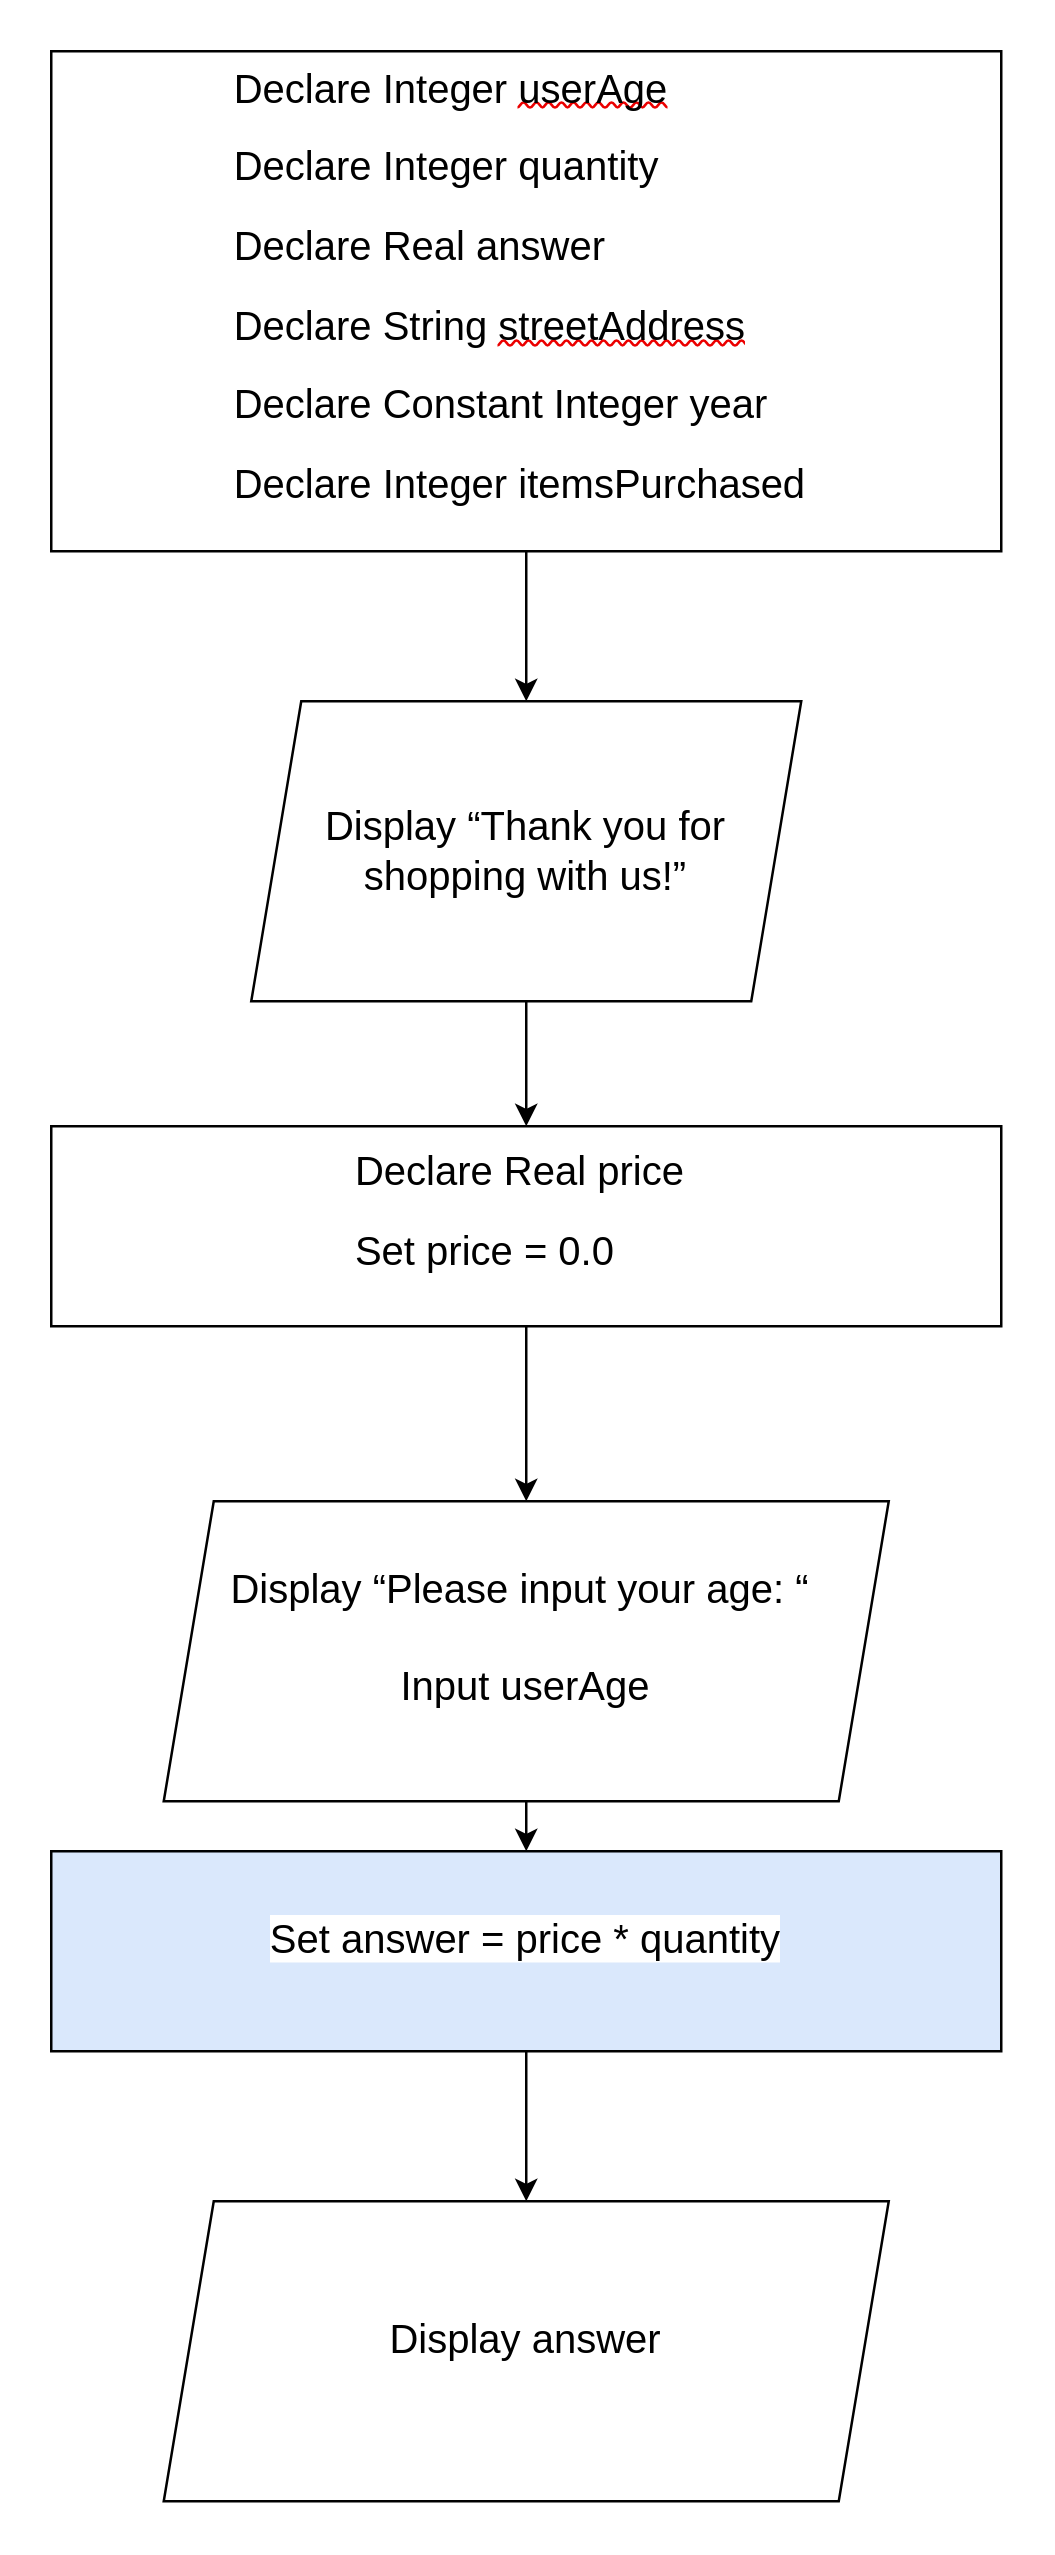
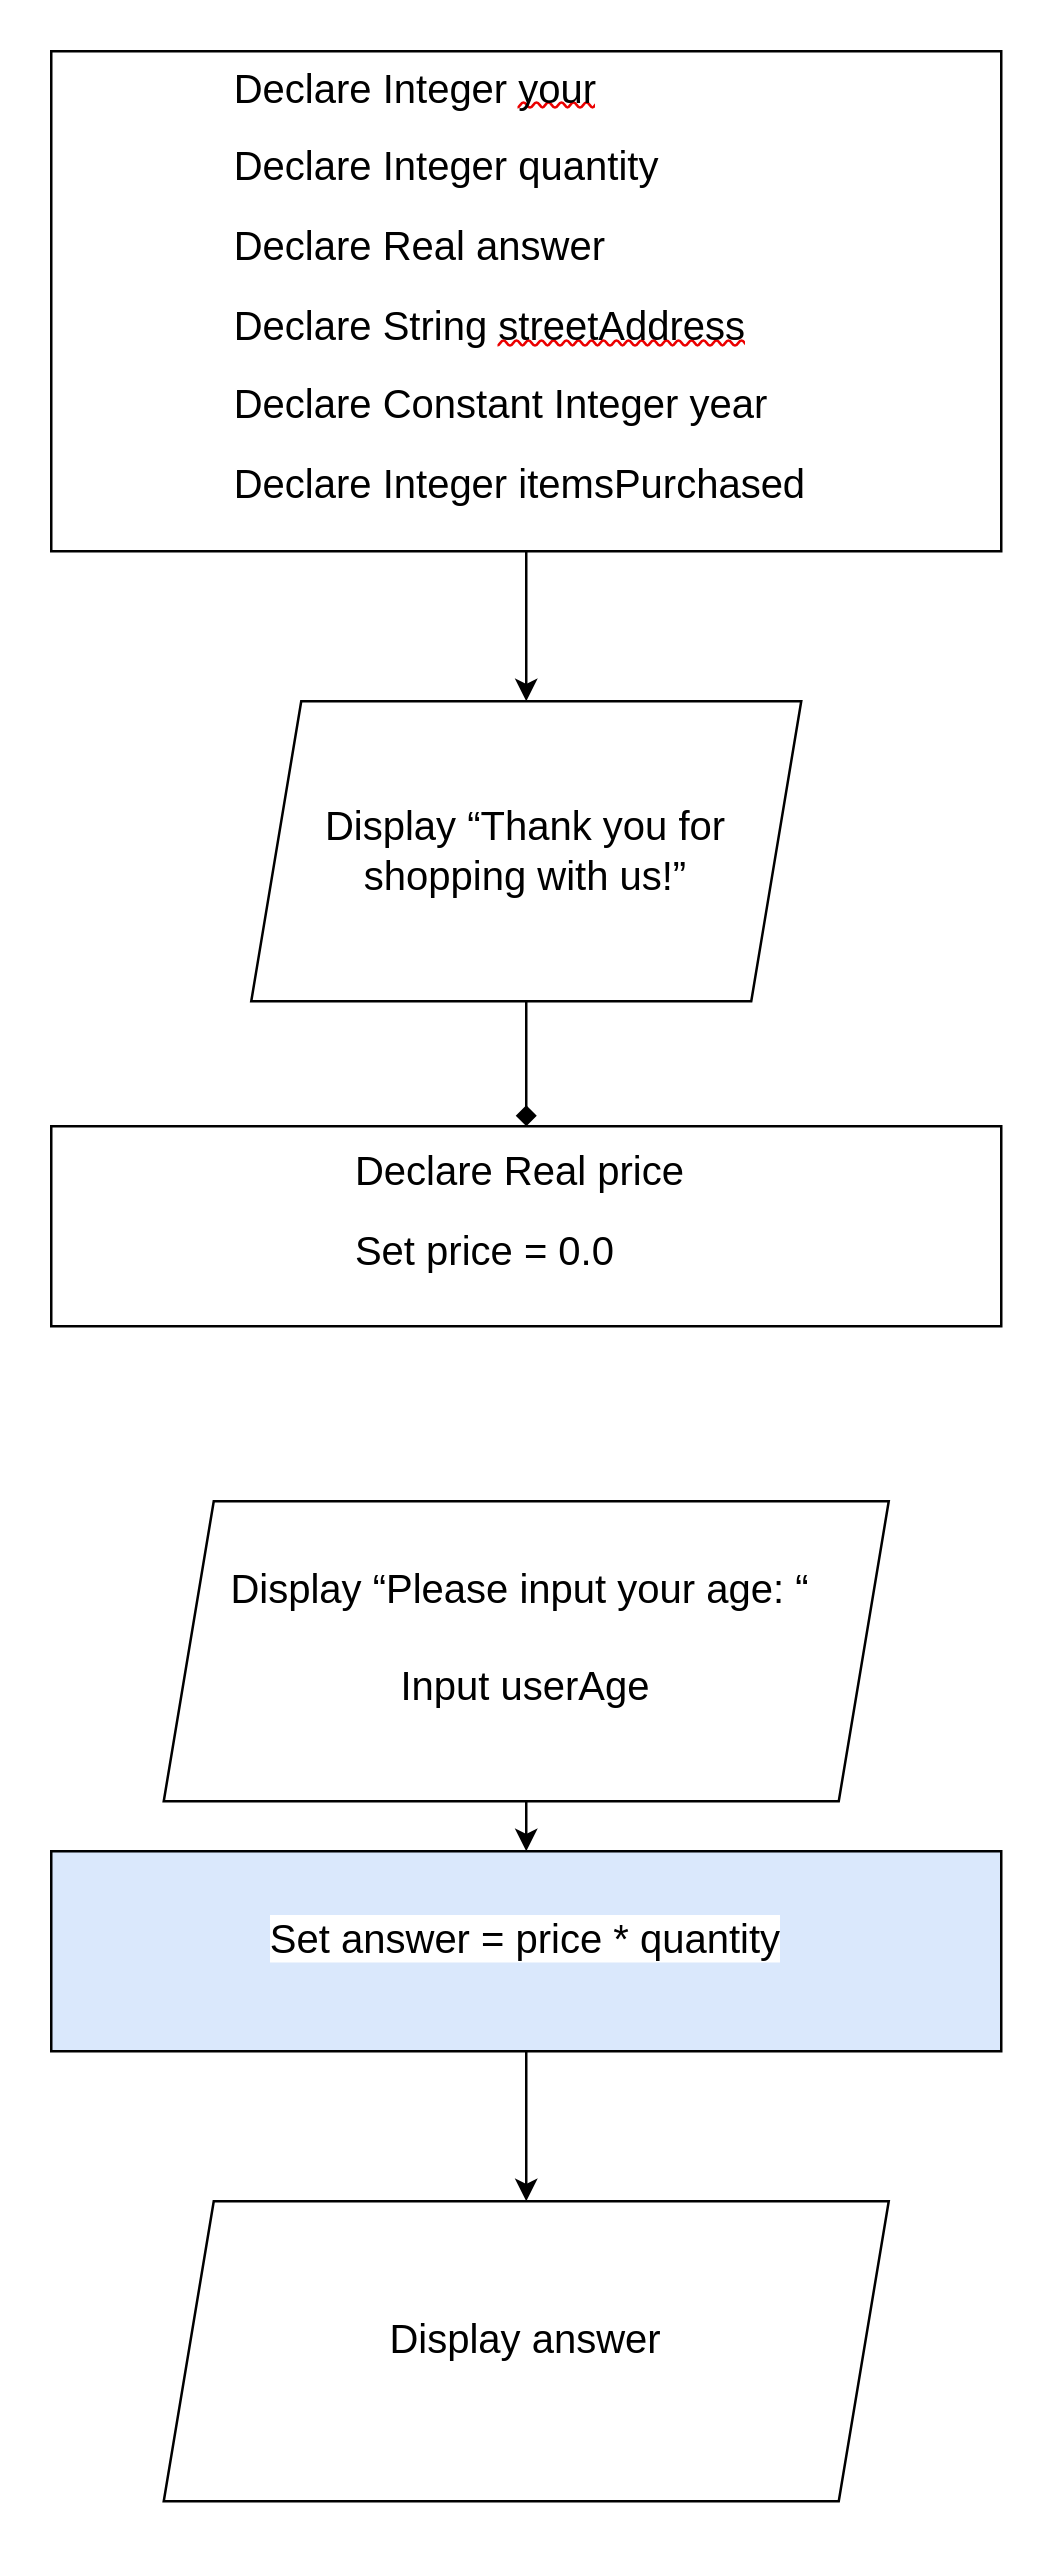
(526, 301) -> (526, 301)
(526, 1107) -> (526, 1106)
(526, 1405) -> none
